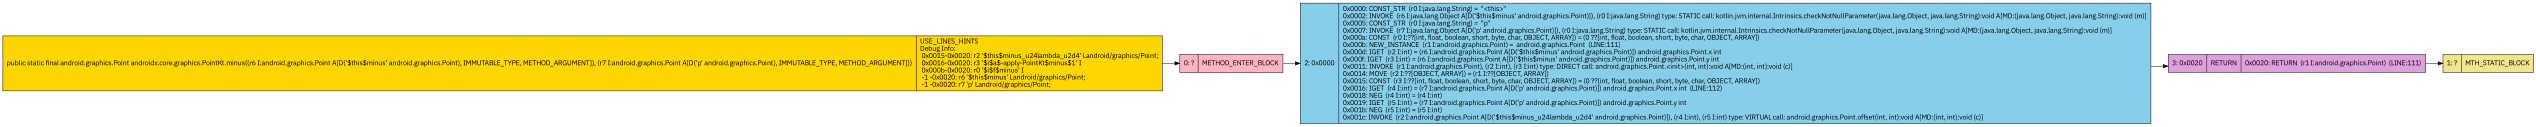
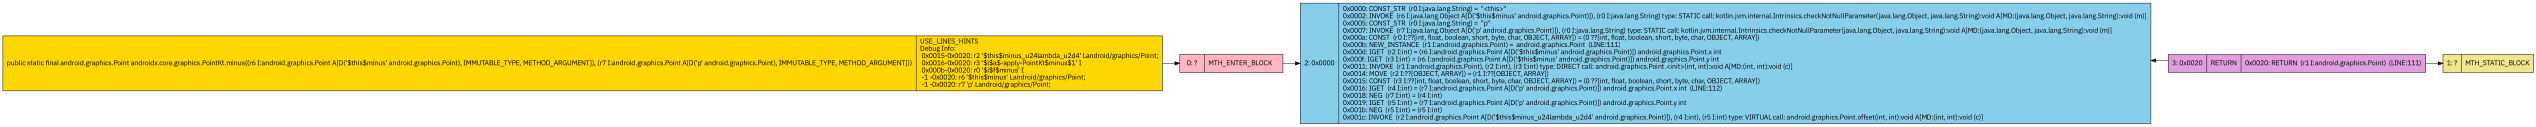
(1241, 63) -> (1240, 63)
(2157, 66) -> (2162, 61)
(1393, 96) -> (1393, 96)
